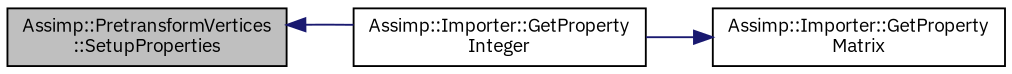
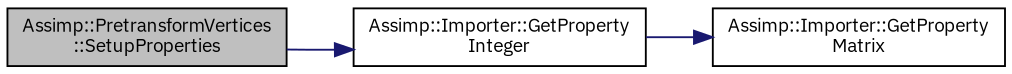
(329, 25) -> (311, 50)
